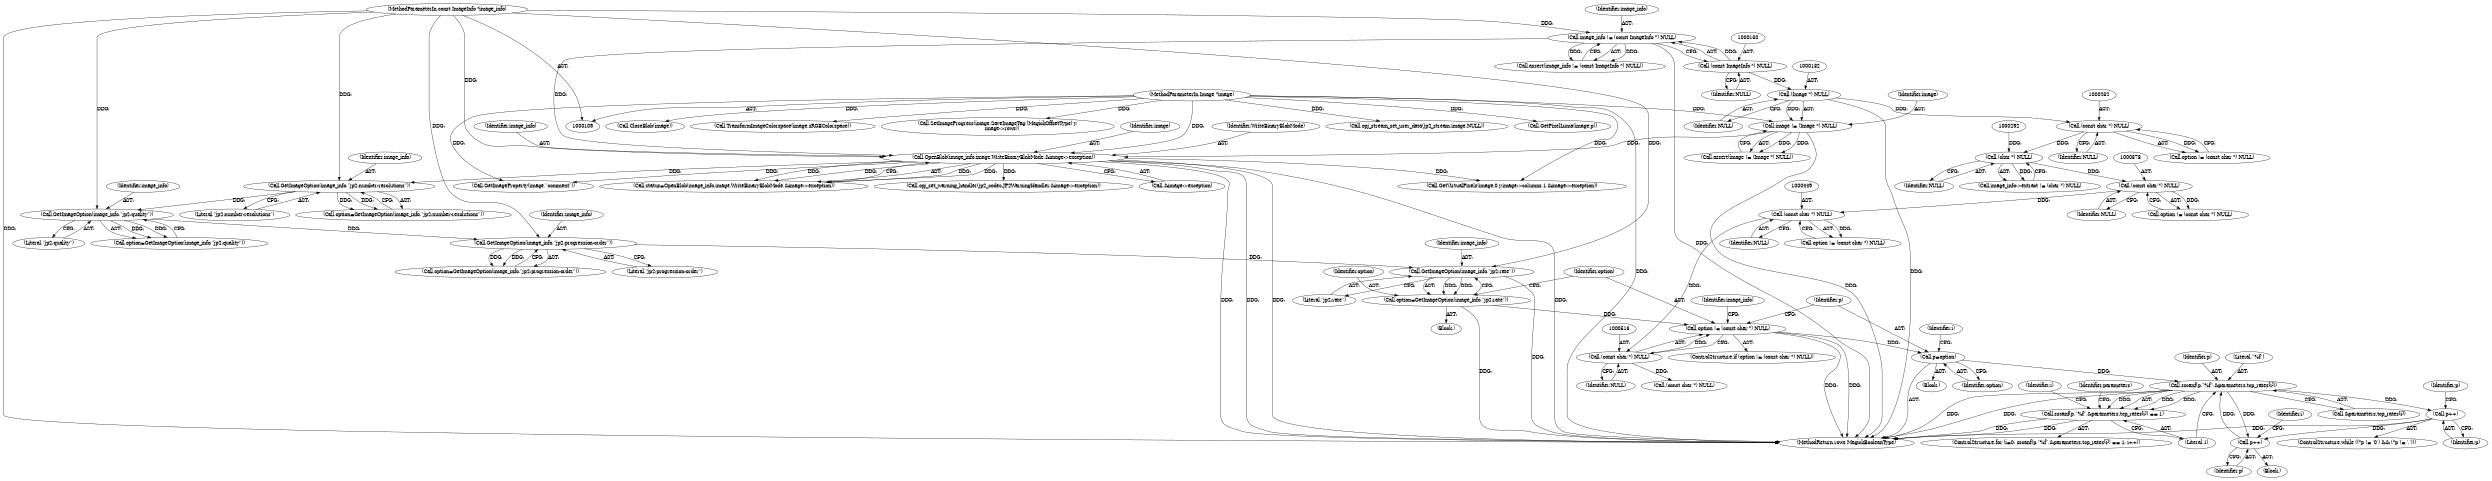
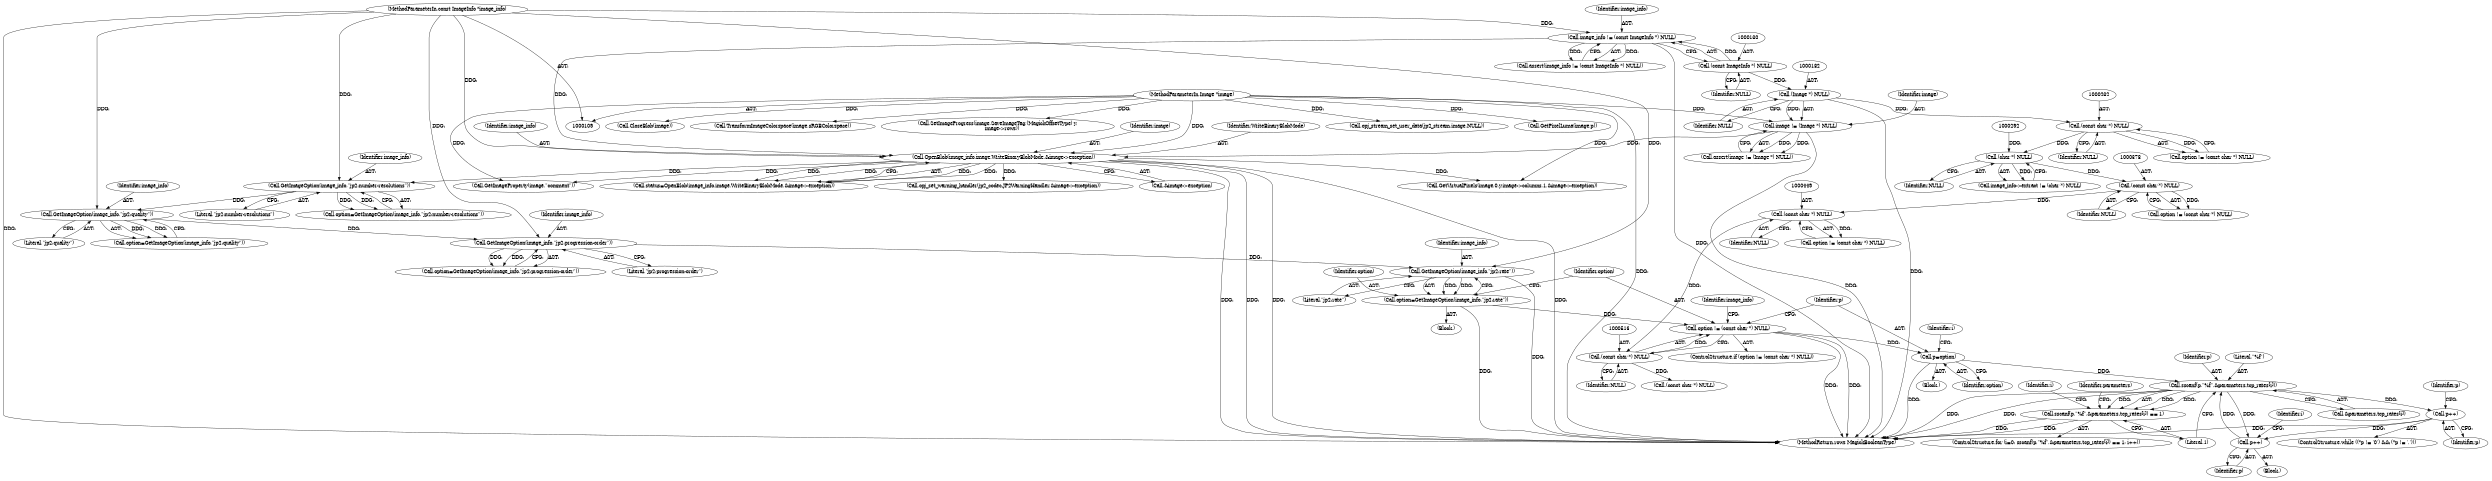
(1915, 400) -> (1915, 400)
